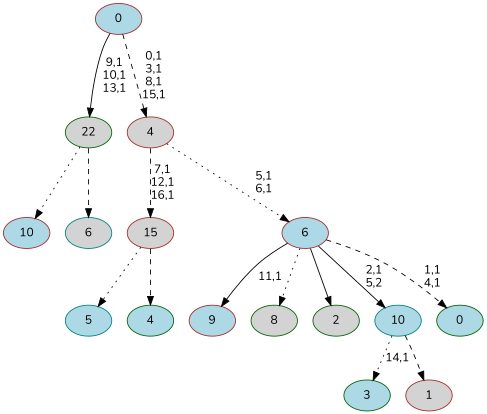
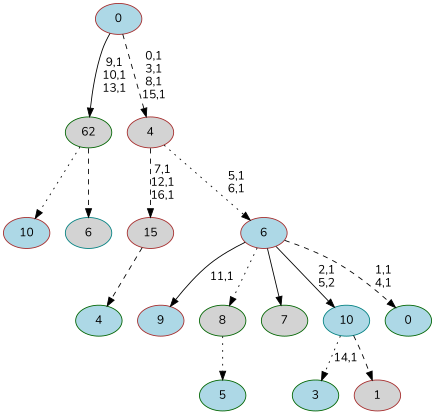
(89, 132) -> (89, 132)
(122, 273) -> (223, 354)
(89, 321) -> (223, 395)
(336, 321) -> (285, 321)
